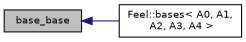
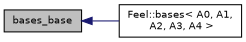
(43, 21) -> (43, 21)
